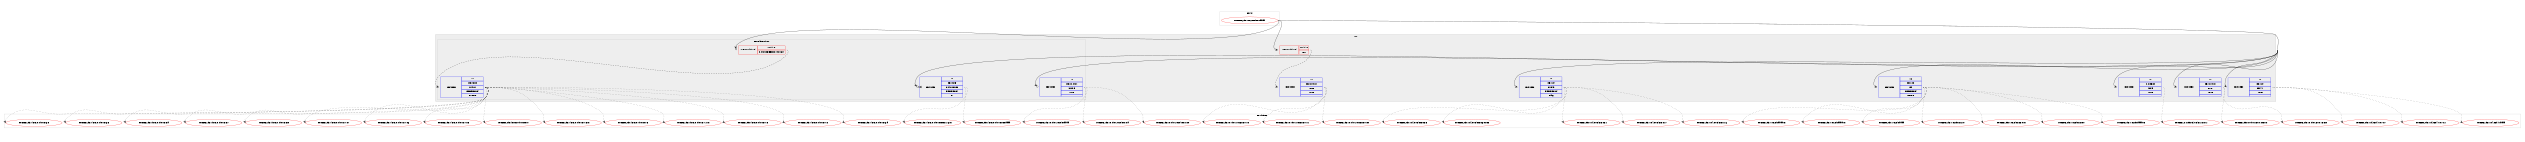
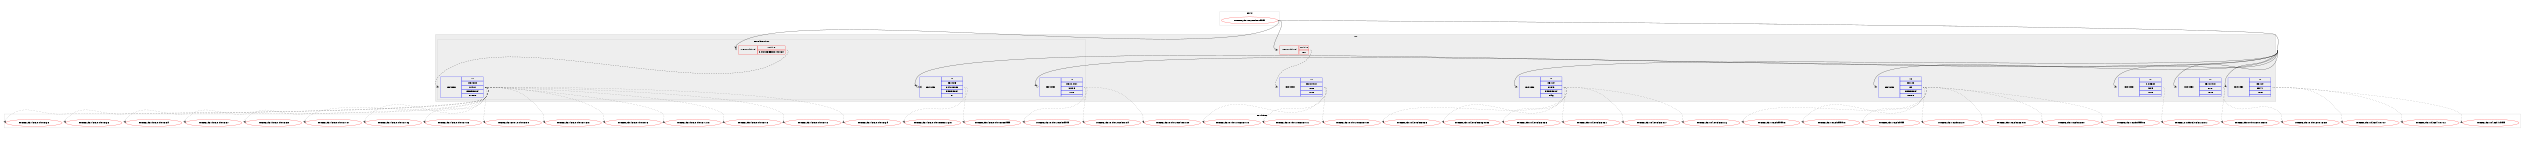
(513, 123) -> (513, 123)
none -> (1532, 123)
